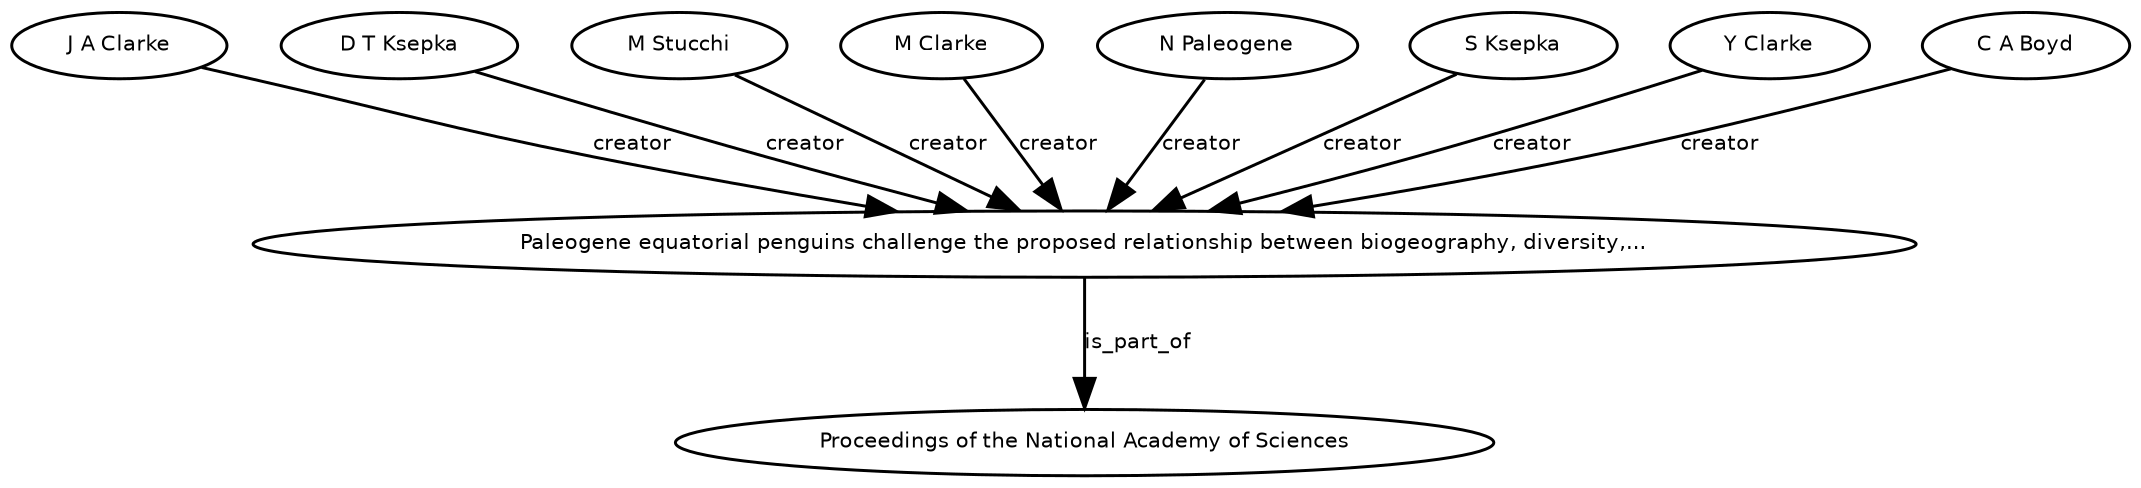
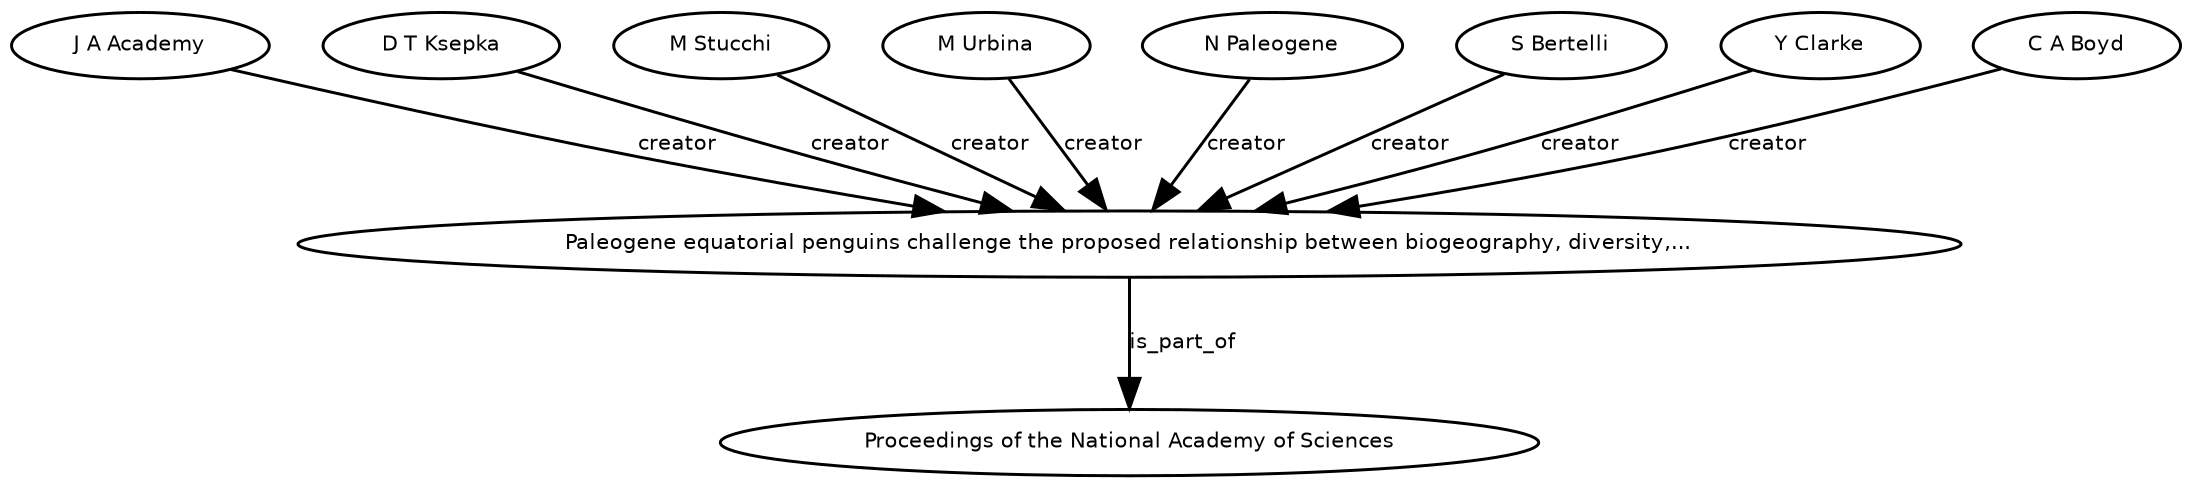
(119, 46) -> (140, 46)
(942, 46) -> (986, 46)
(1514, 46) -> (1561, 46)
